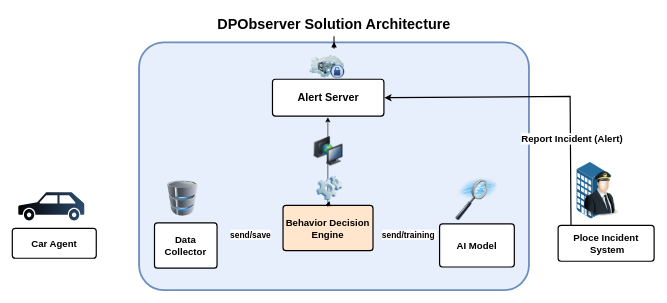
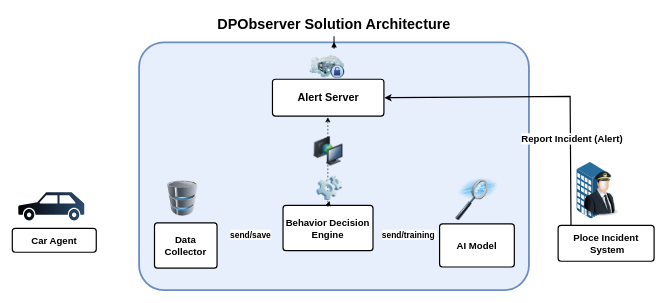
(328, 180) -> (328, 180)
(328, 228) -> (328, 228)
(54, 243) -> (54, 240)
